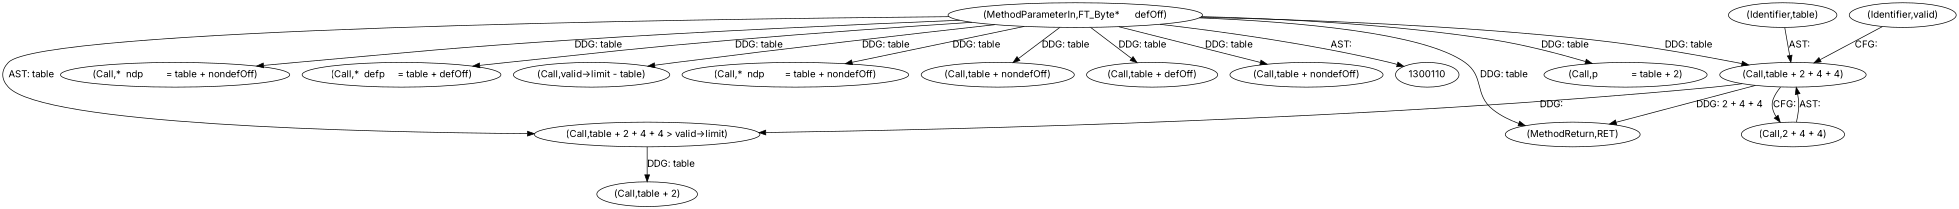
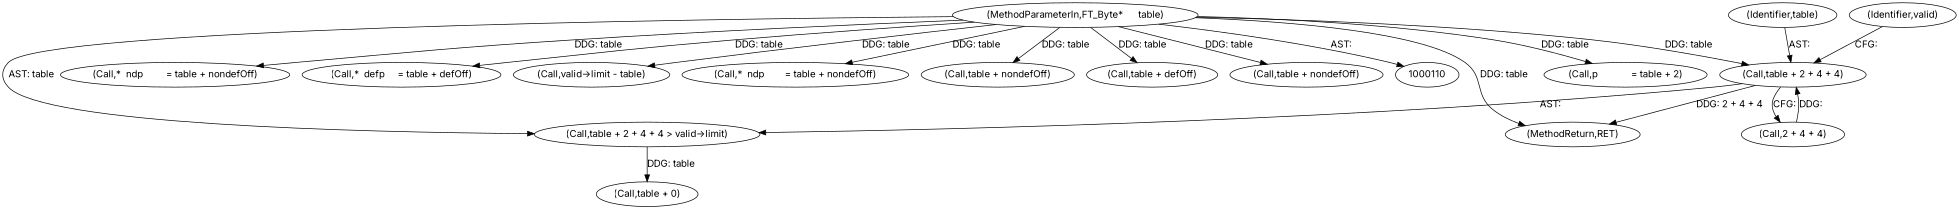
(1075, 15) -> (1075, 15)
(1427, 75) -> (1427, 75)
(1553, 105) -> (1552, 105)
(1811, 105) -> (1812, 105)
(647, 194) -> (647, 194)
